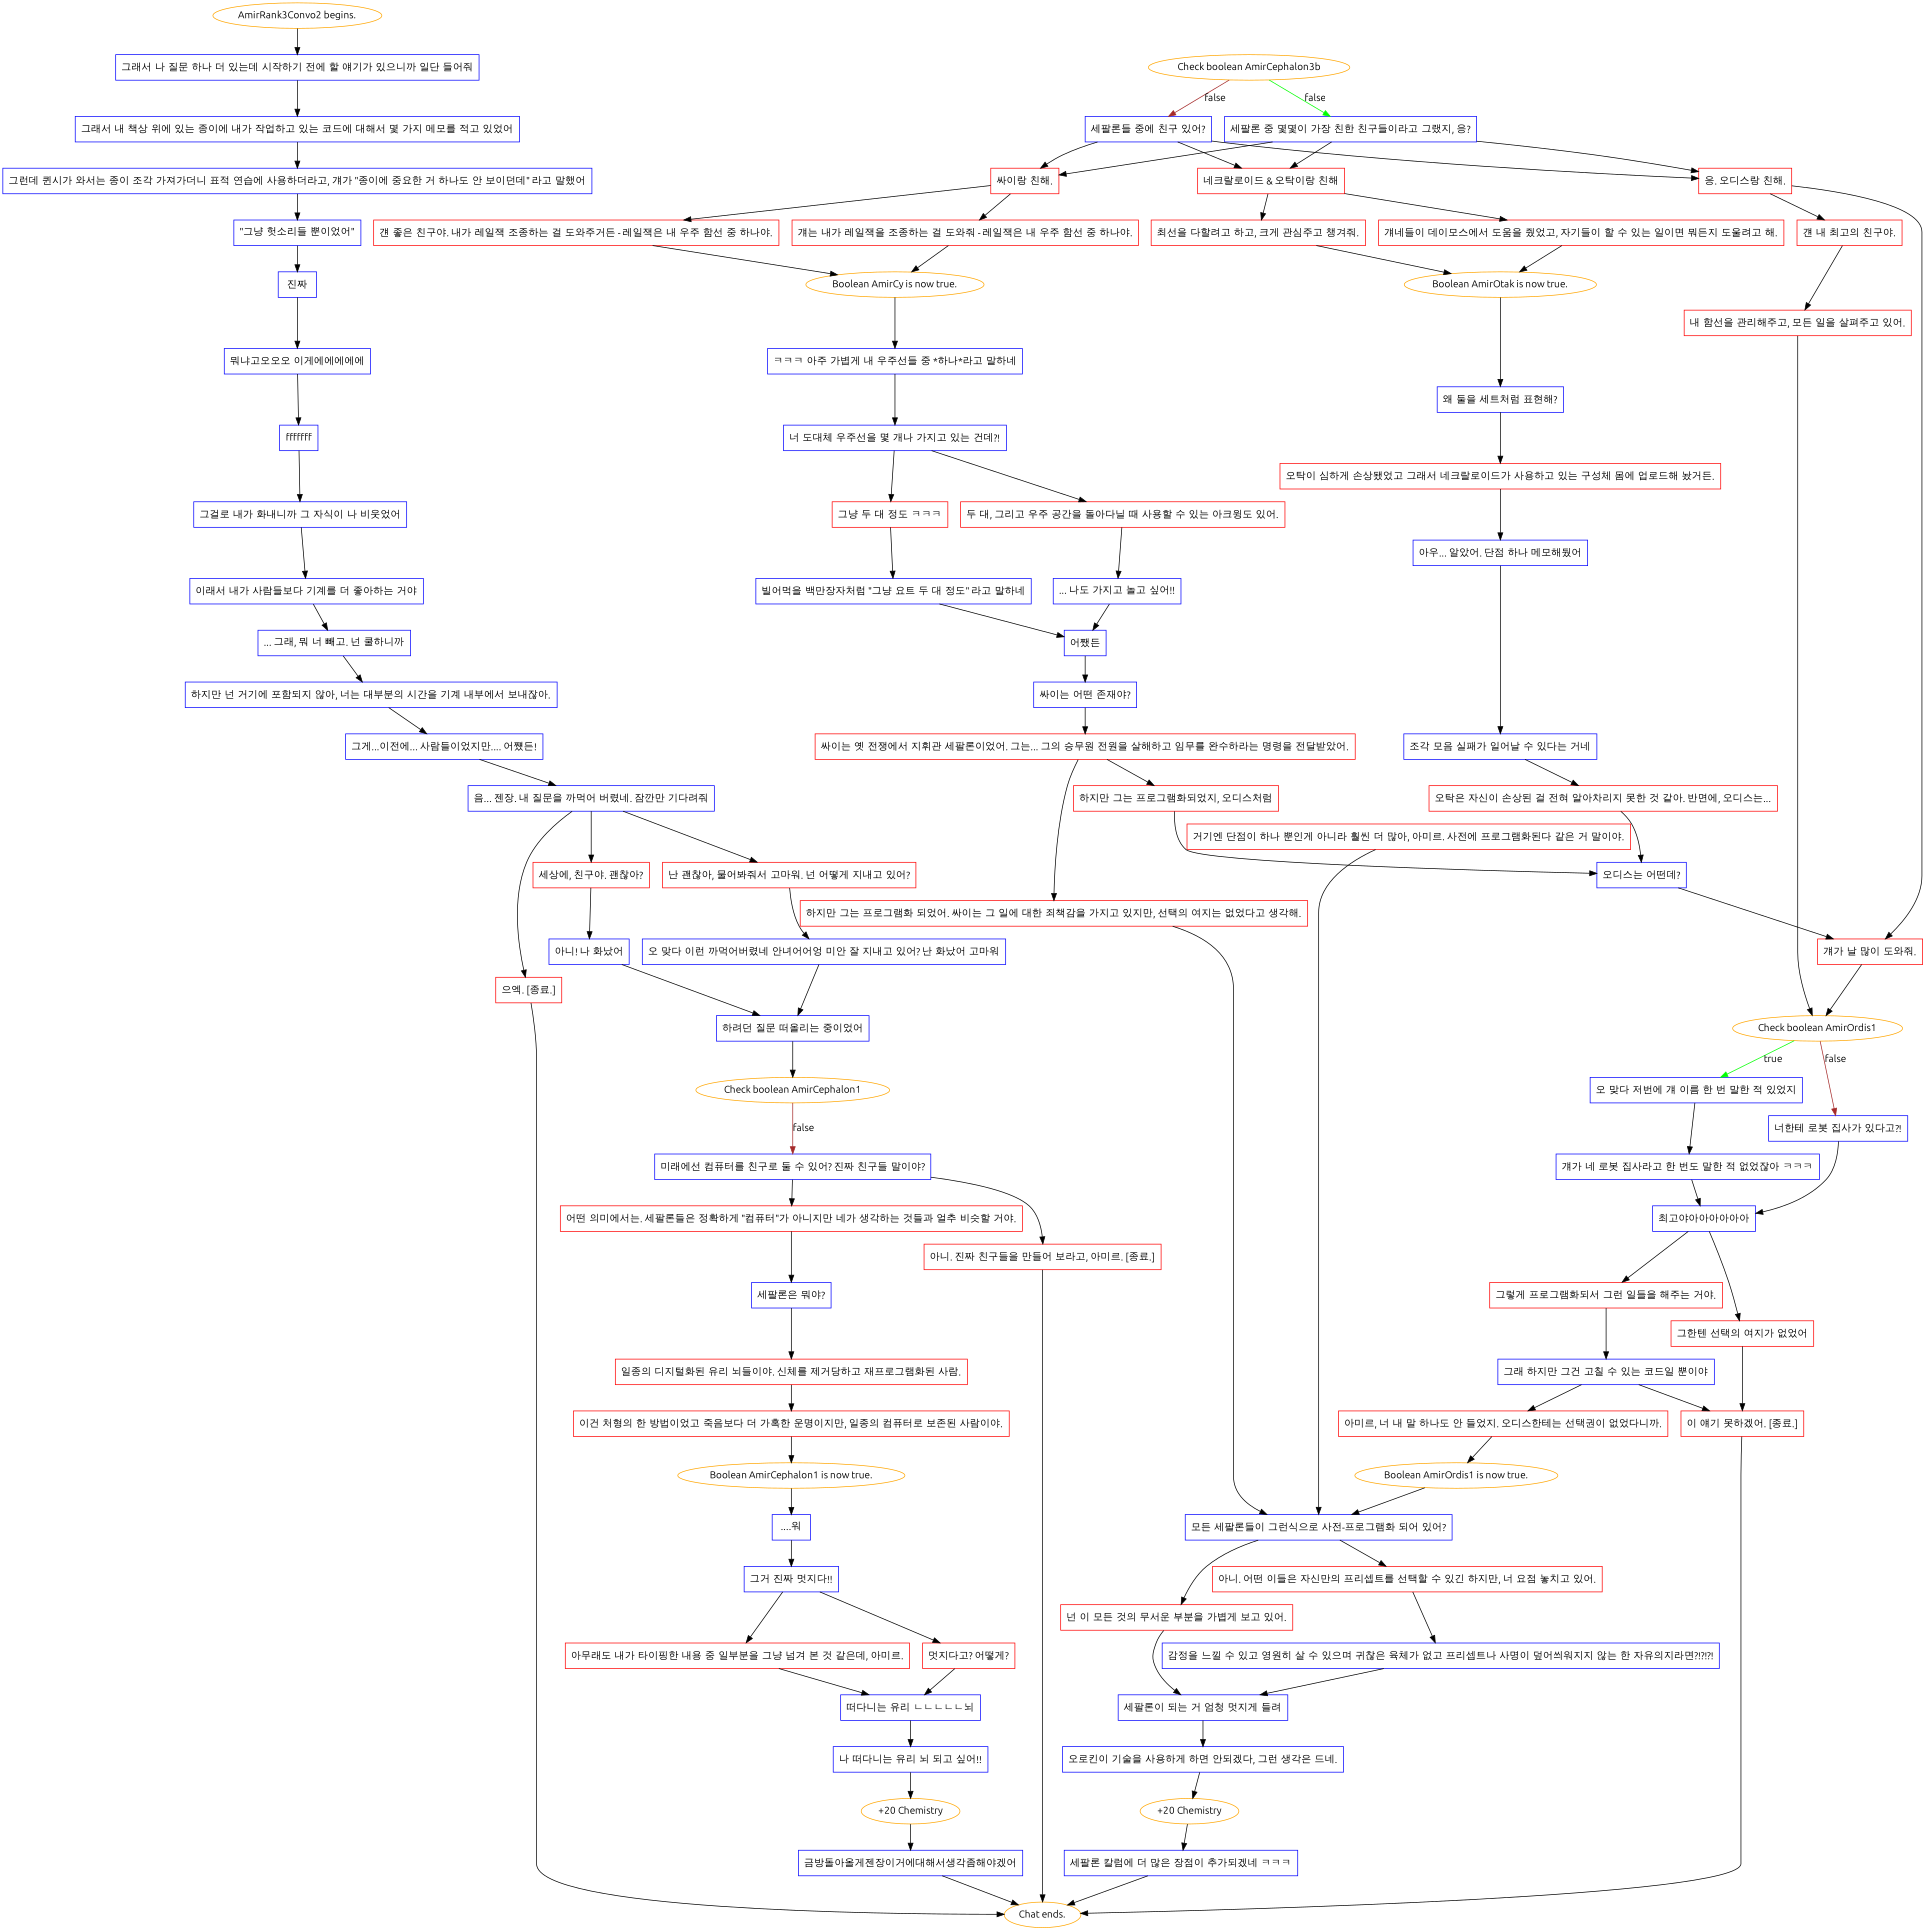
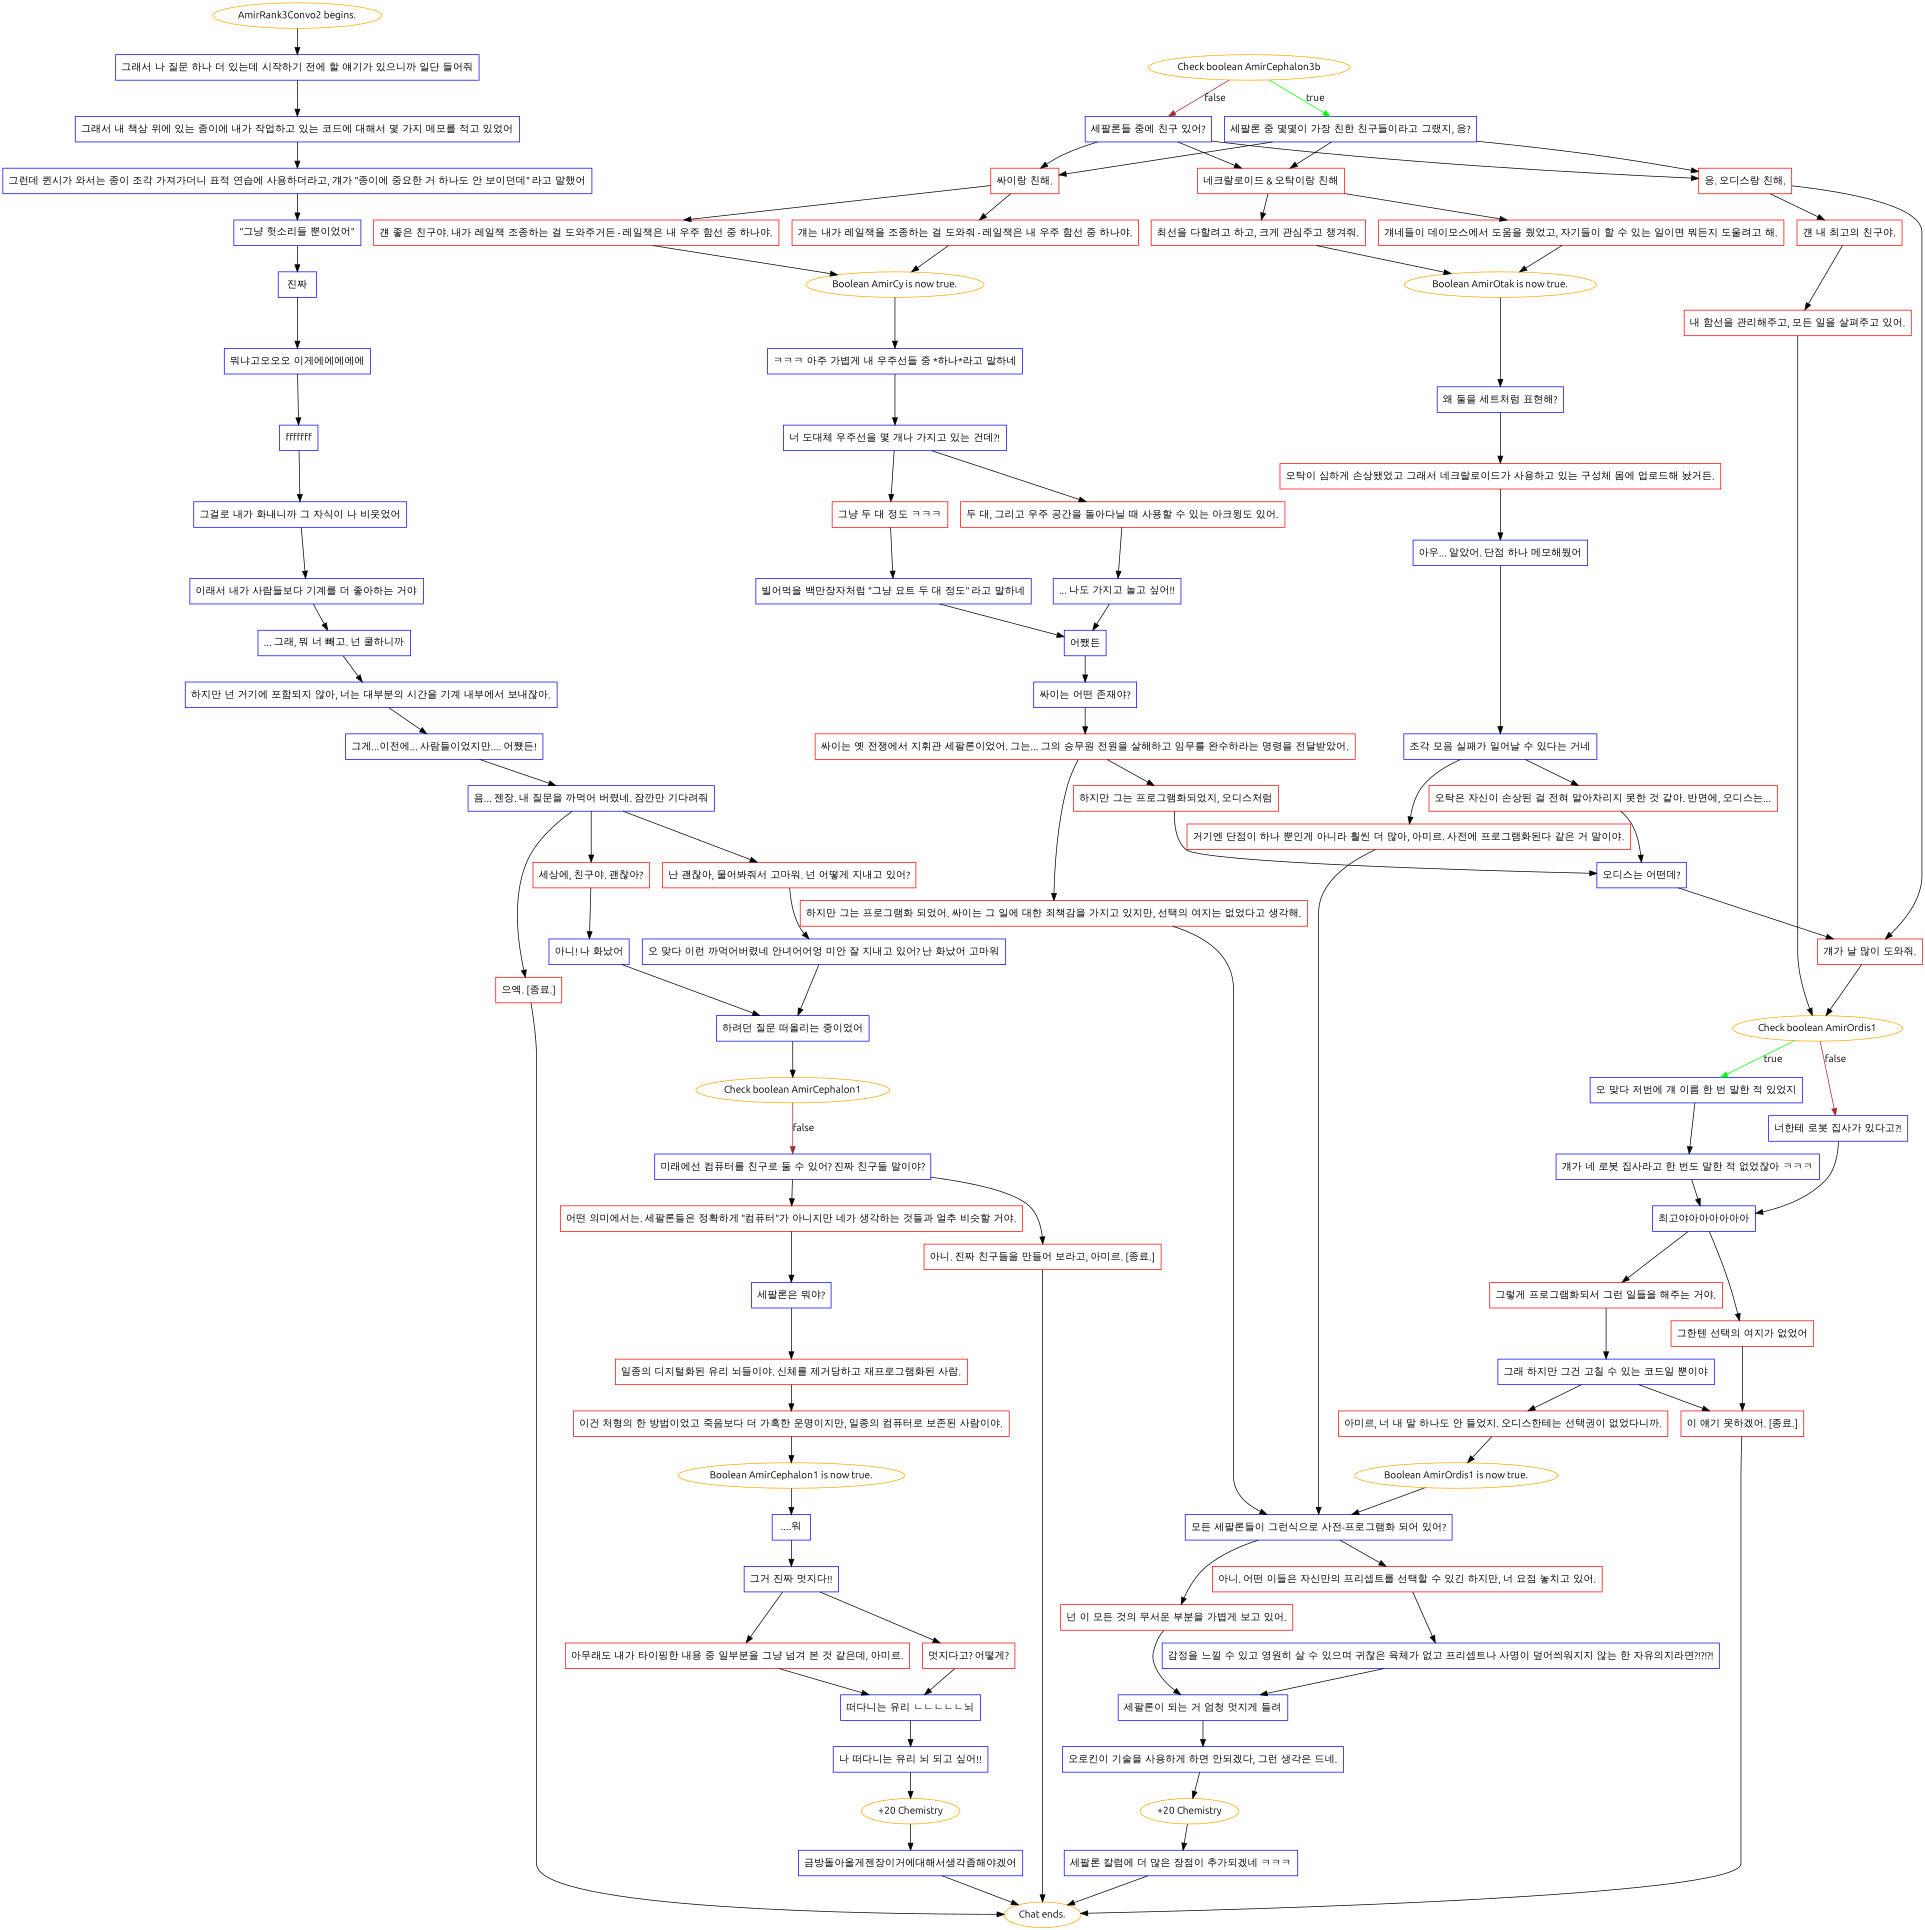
(1315, 98) -> (1315, 98)
none -> (1427, 781)
